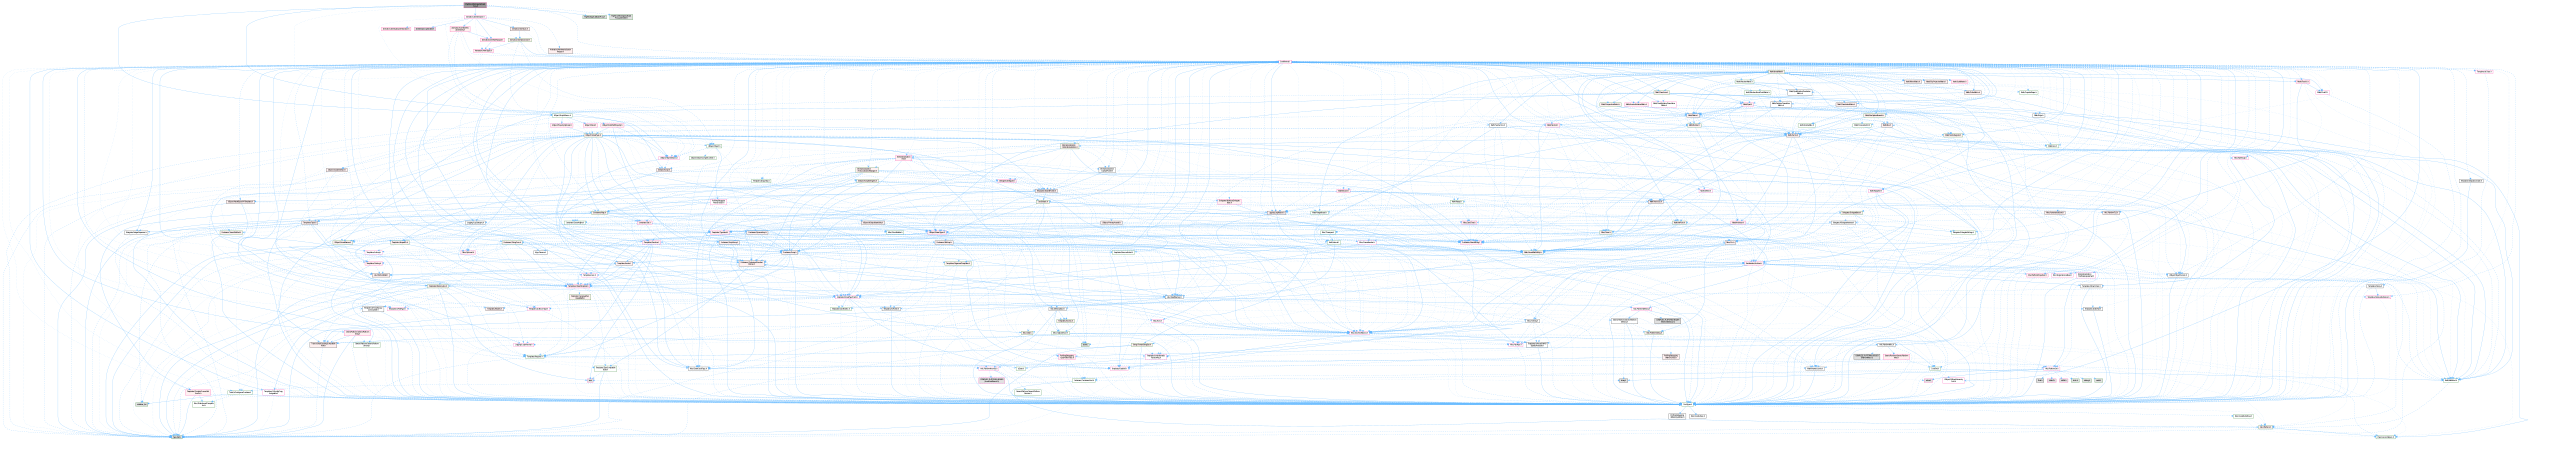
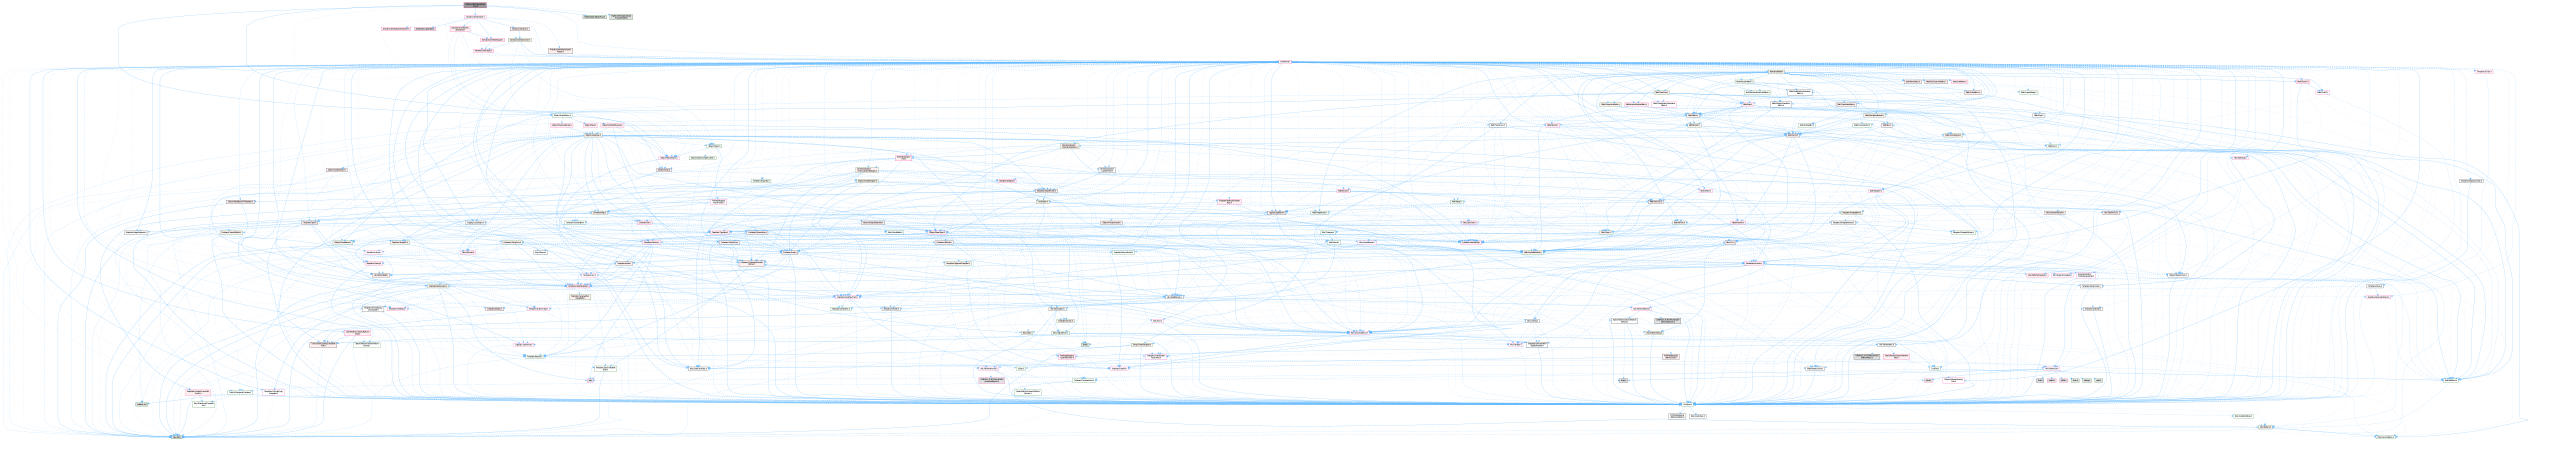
(1099, 69) -> none
